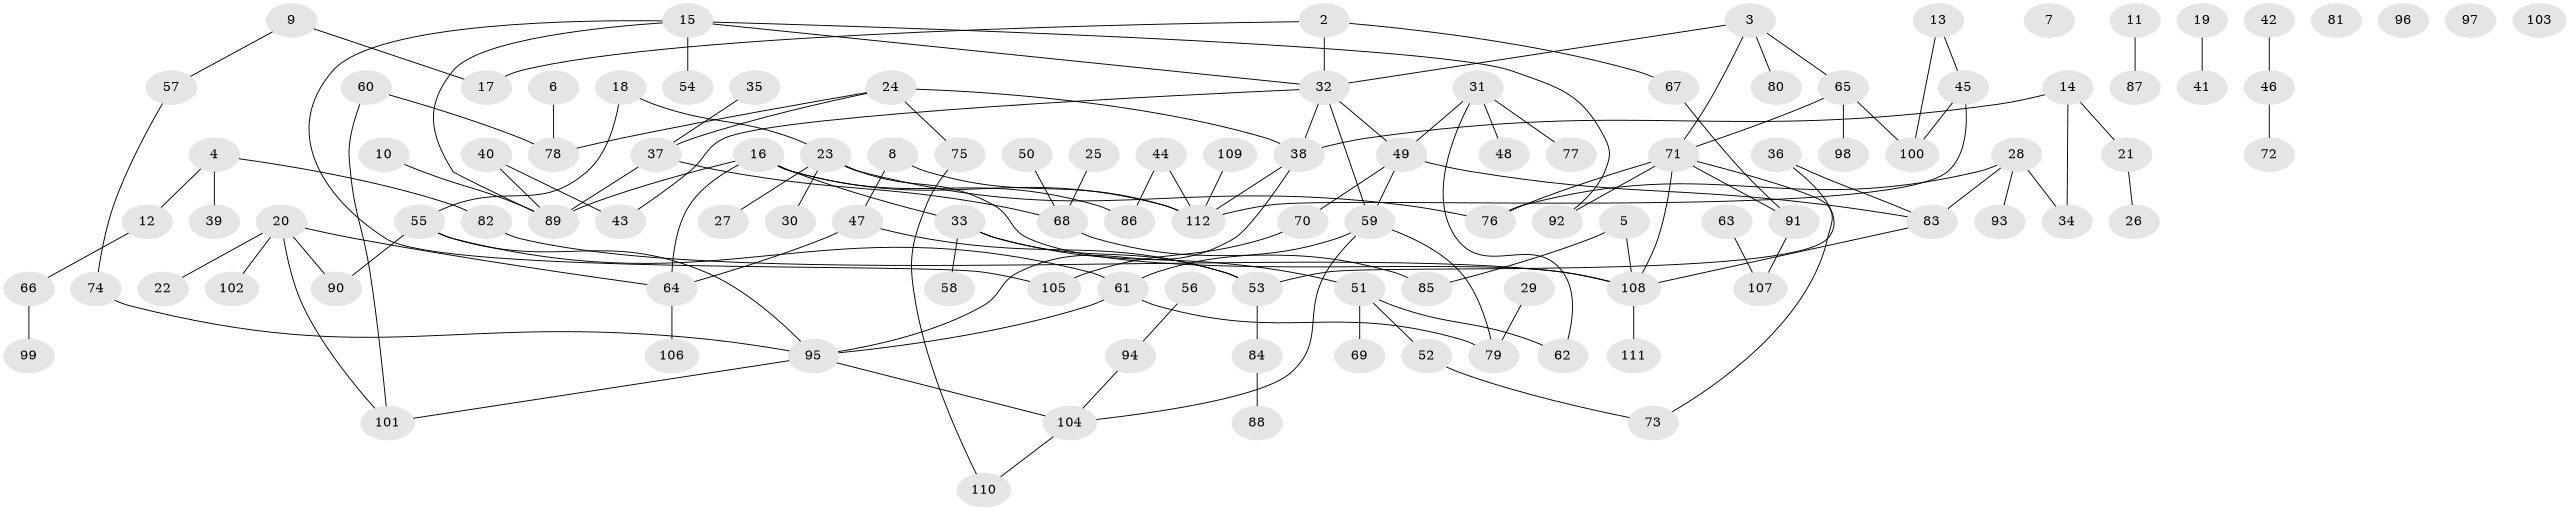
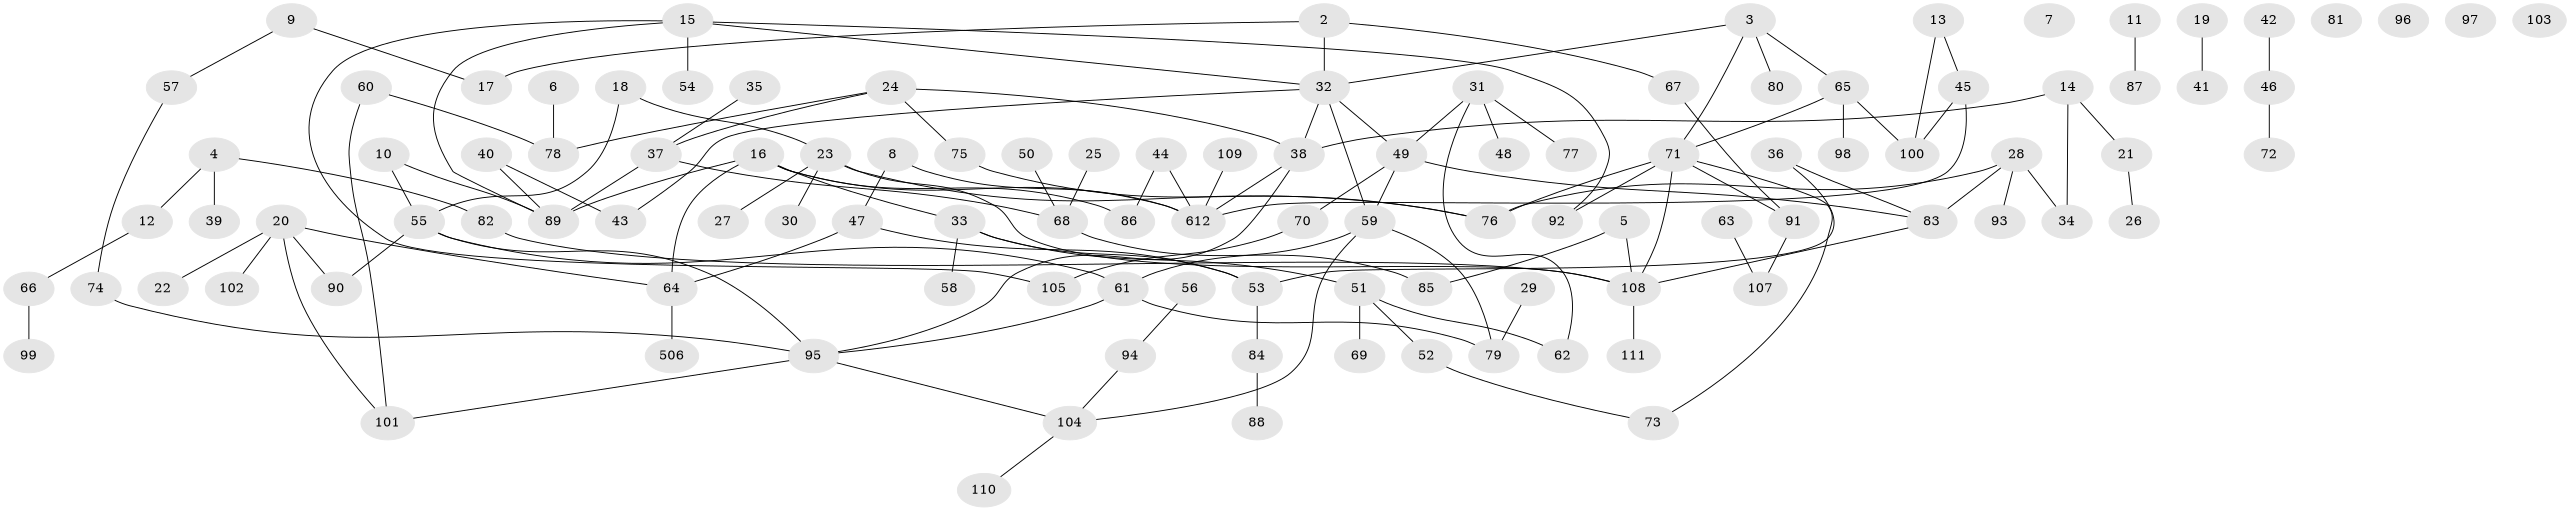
none -> (399, 183)
(1198, 222) -> (1198, 222)
(920, 323) -> (1222, 197)
(672, 356) -> (672, 356)
